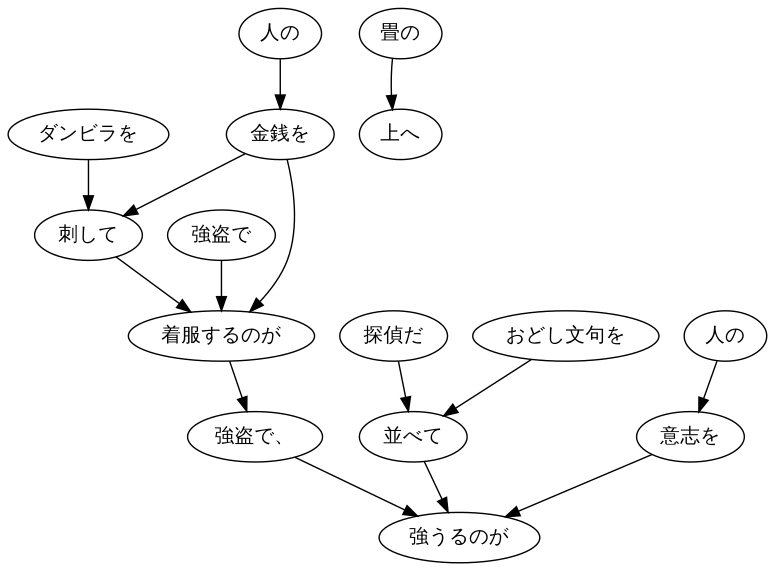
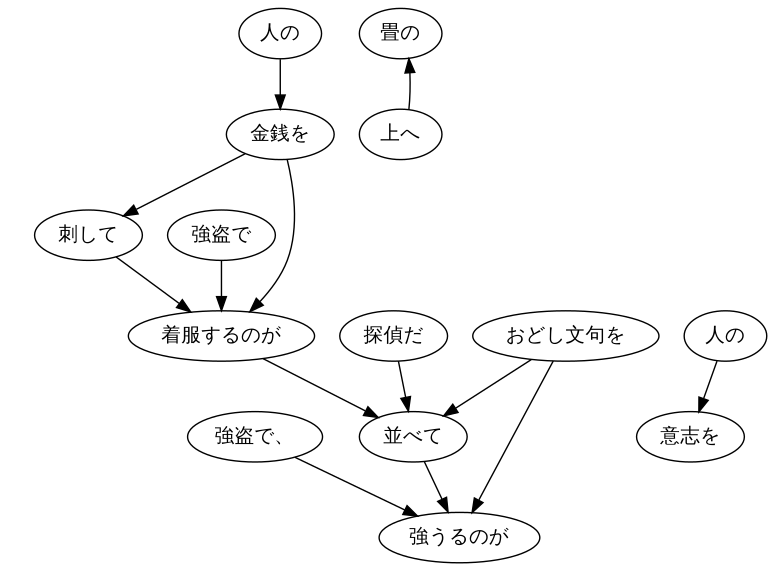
(391, 77) -> (410, 91)
(88, 134) -> none
(236, 380) -> (314, 385)
(585, 483) -> (516, 430)
